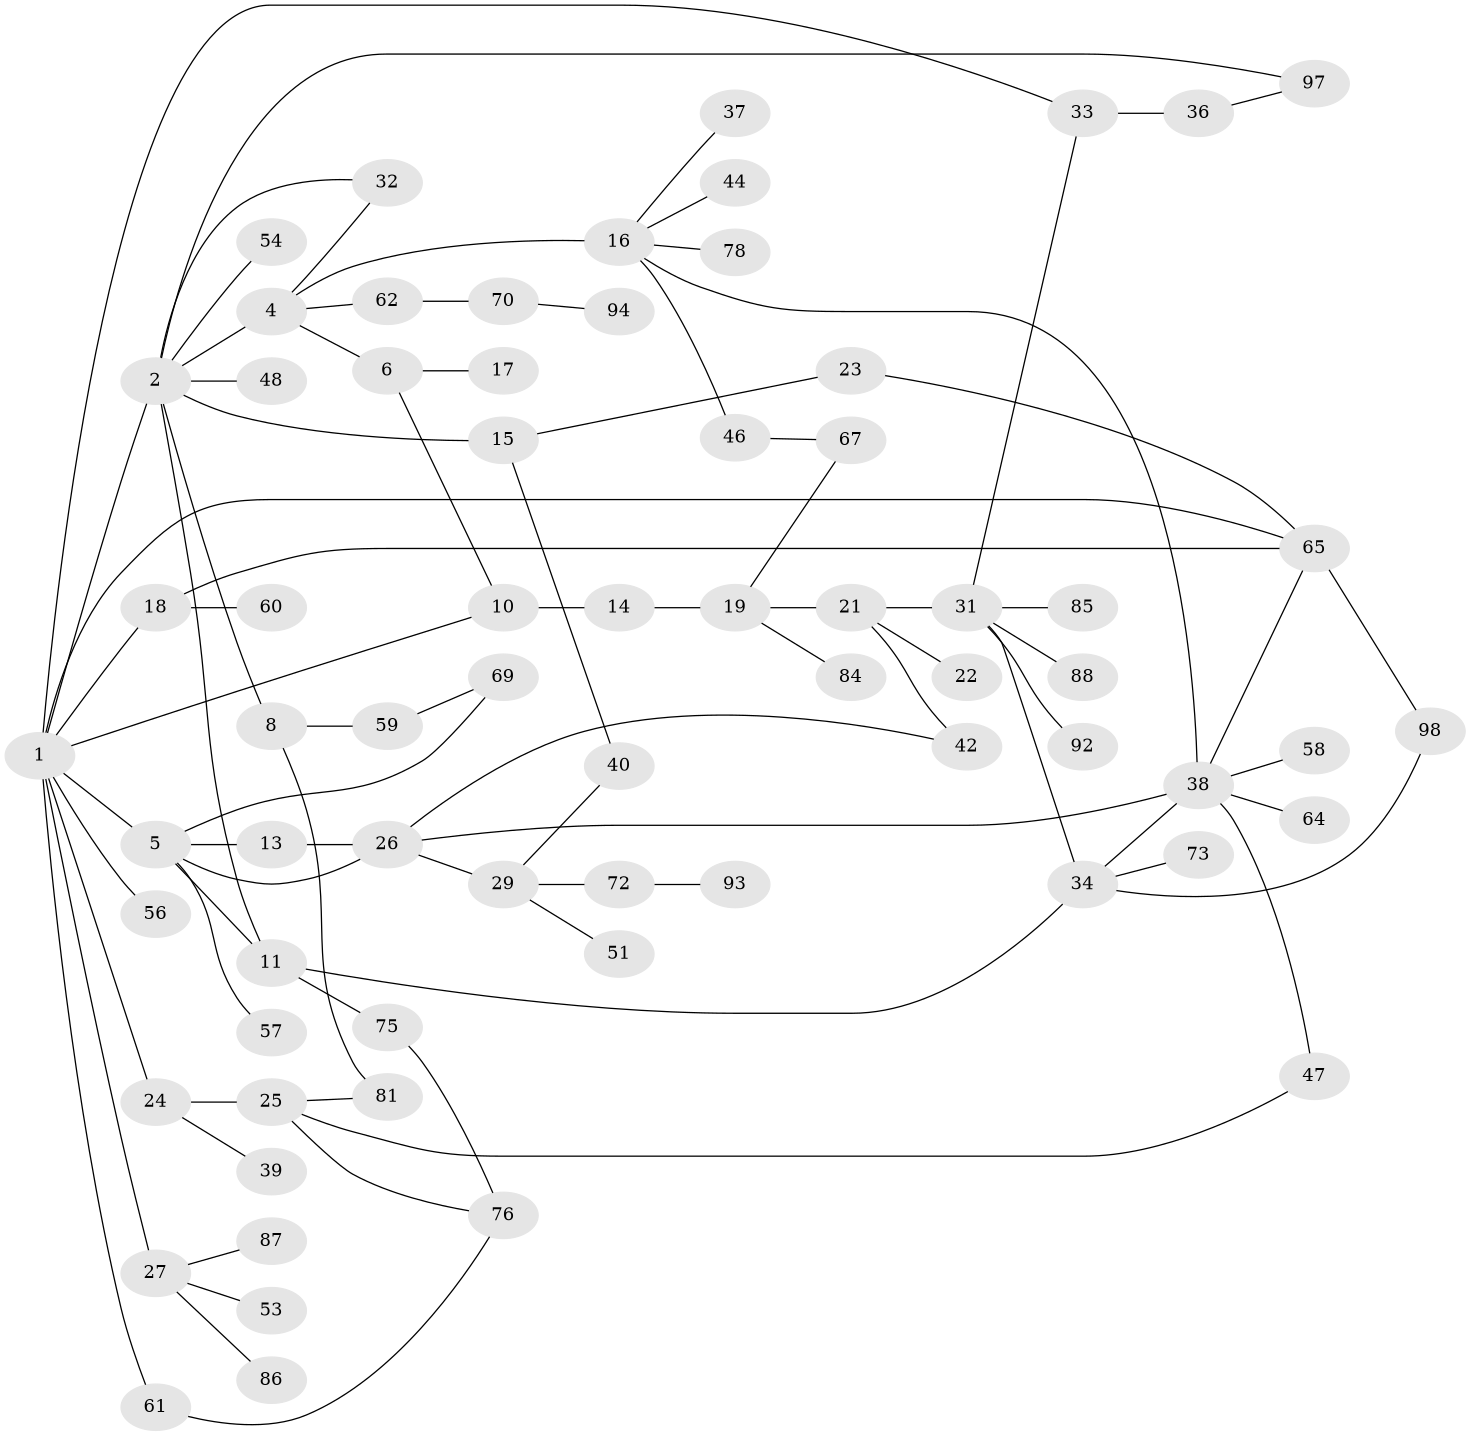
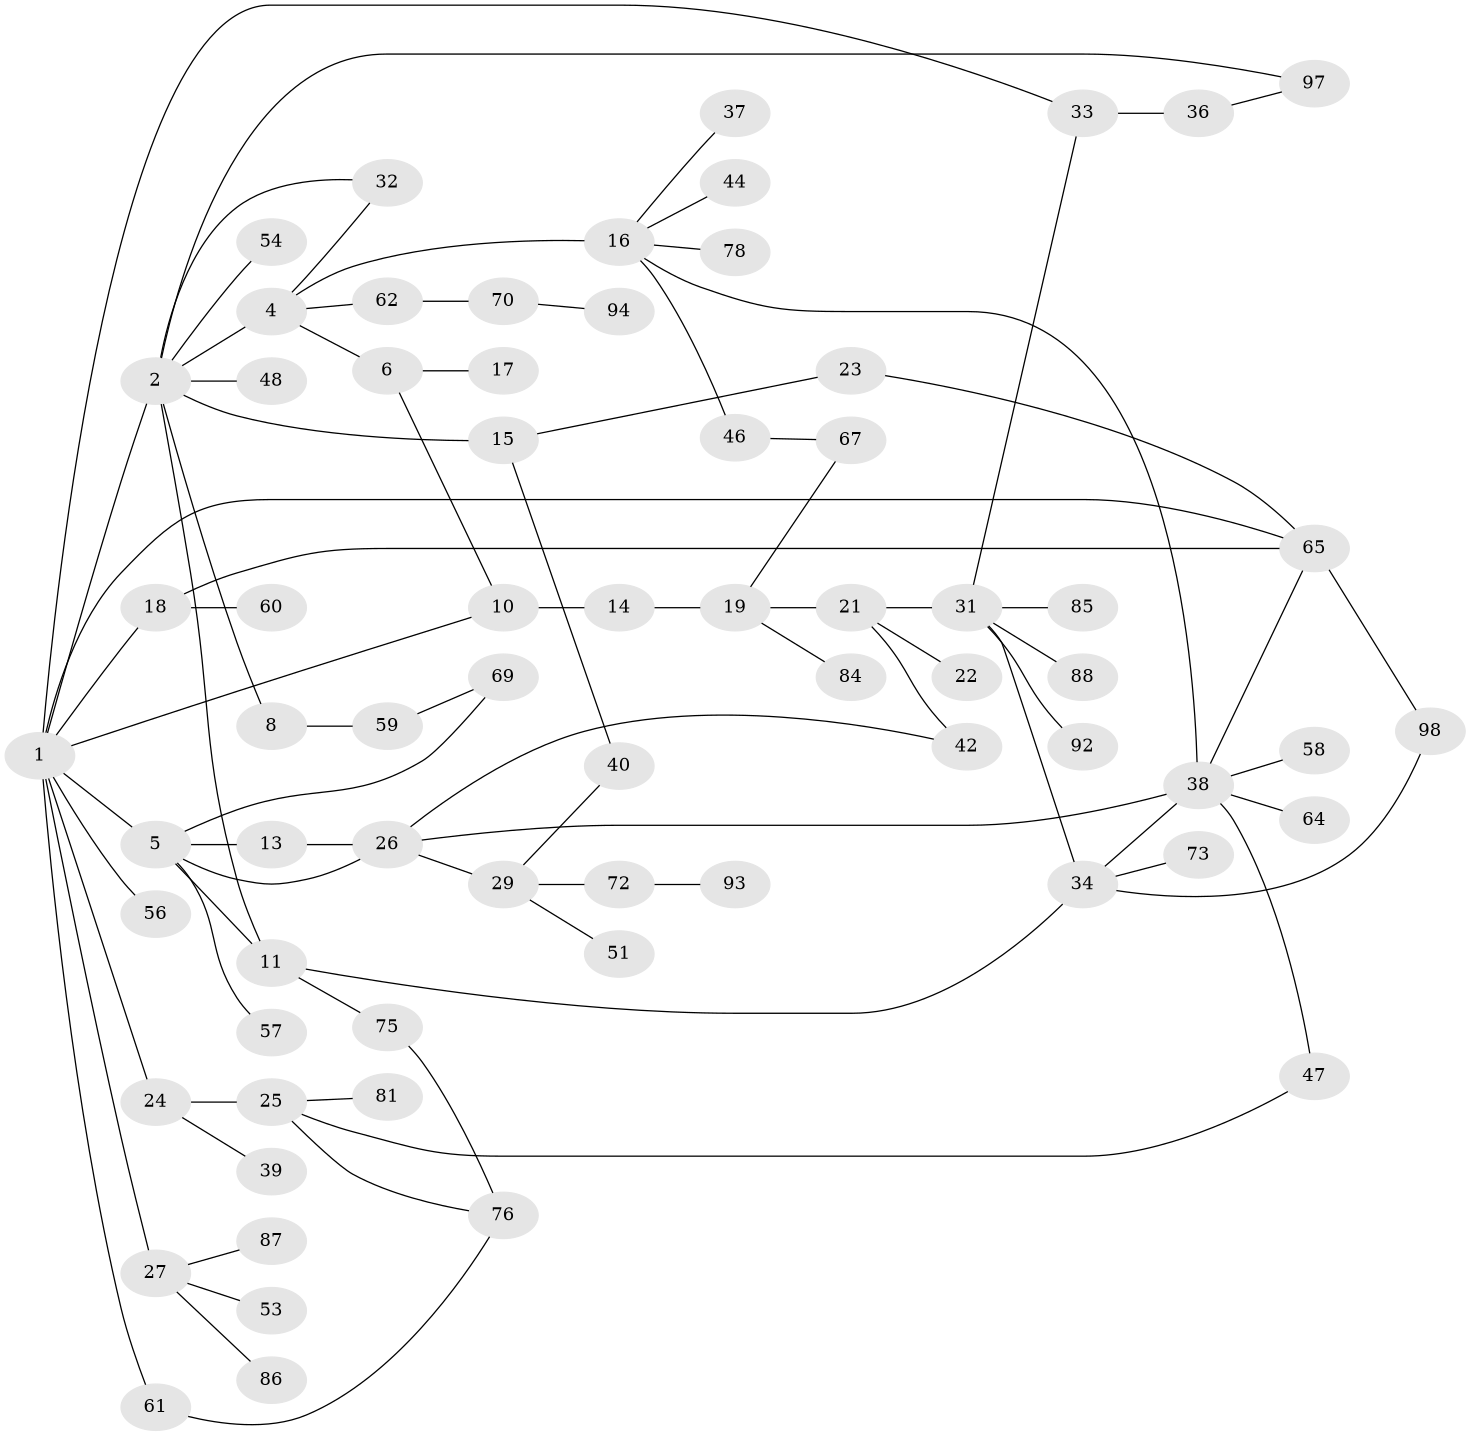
(321, 915) -> none
